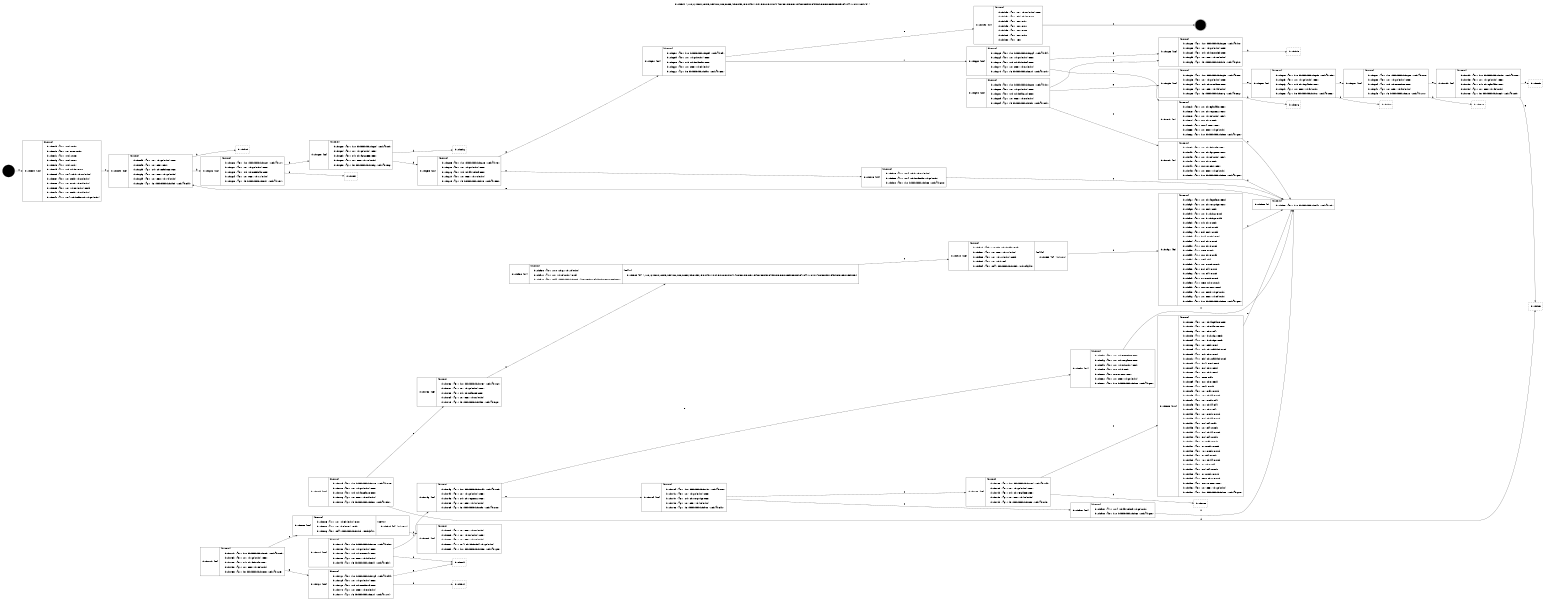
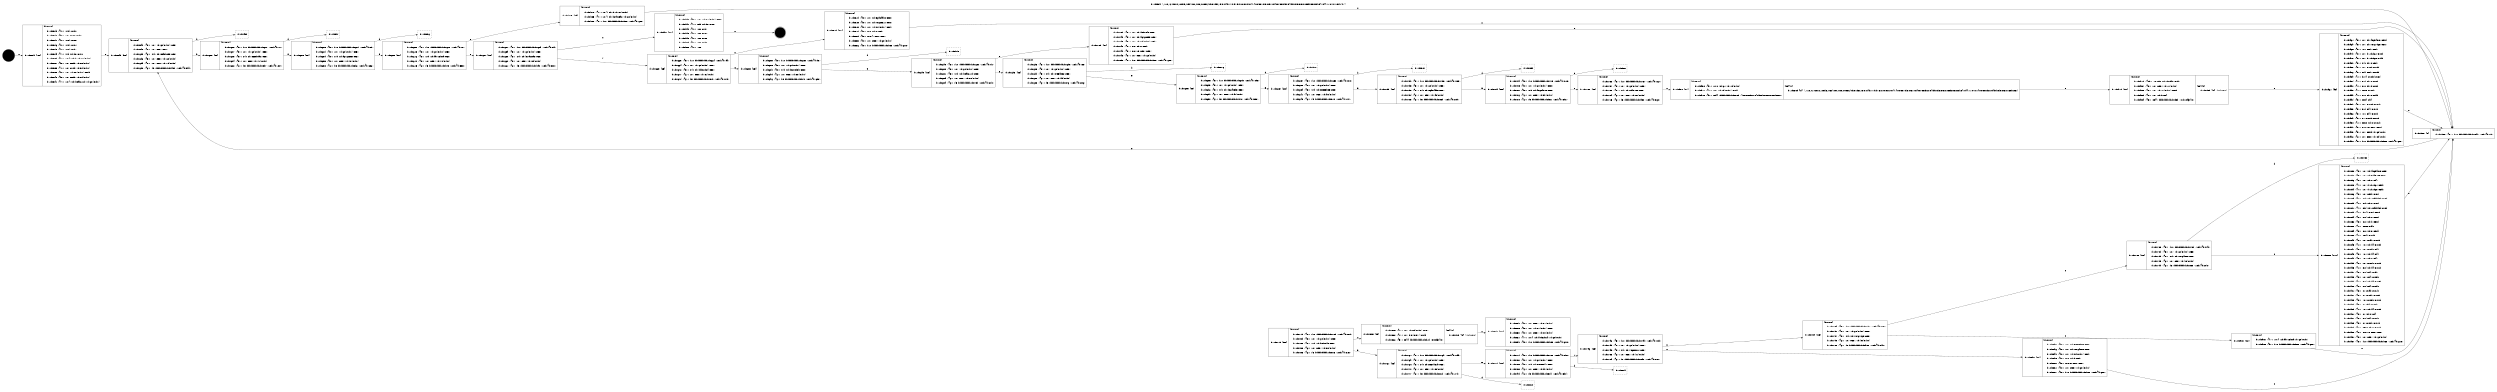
(1099, 63) -> (866, 71)
(1533, 198) -> (1473, 89)
(422, 570) -> (1473, 364)
